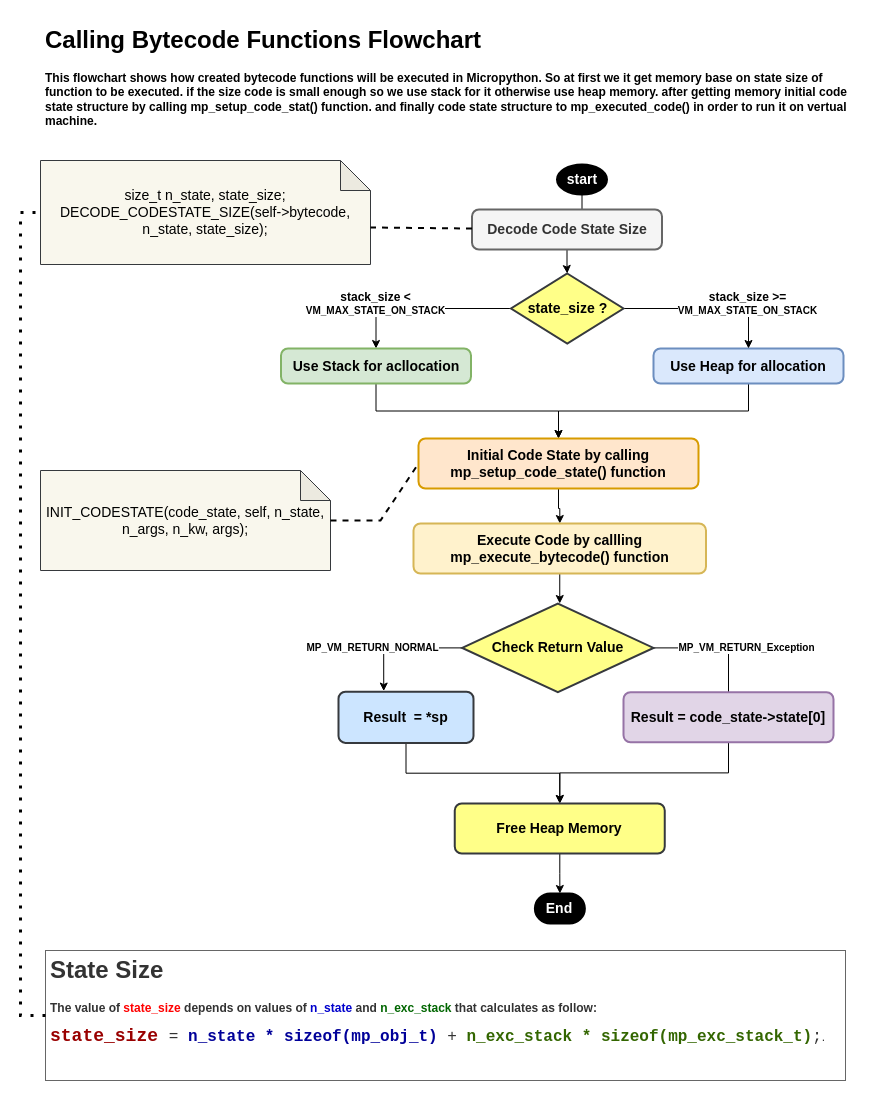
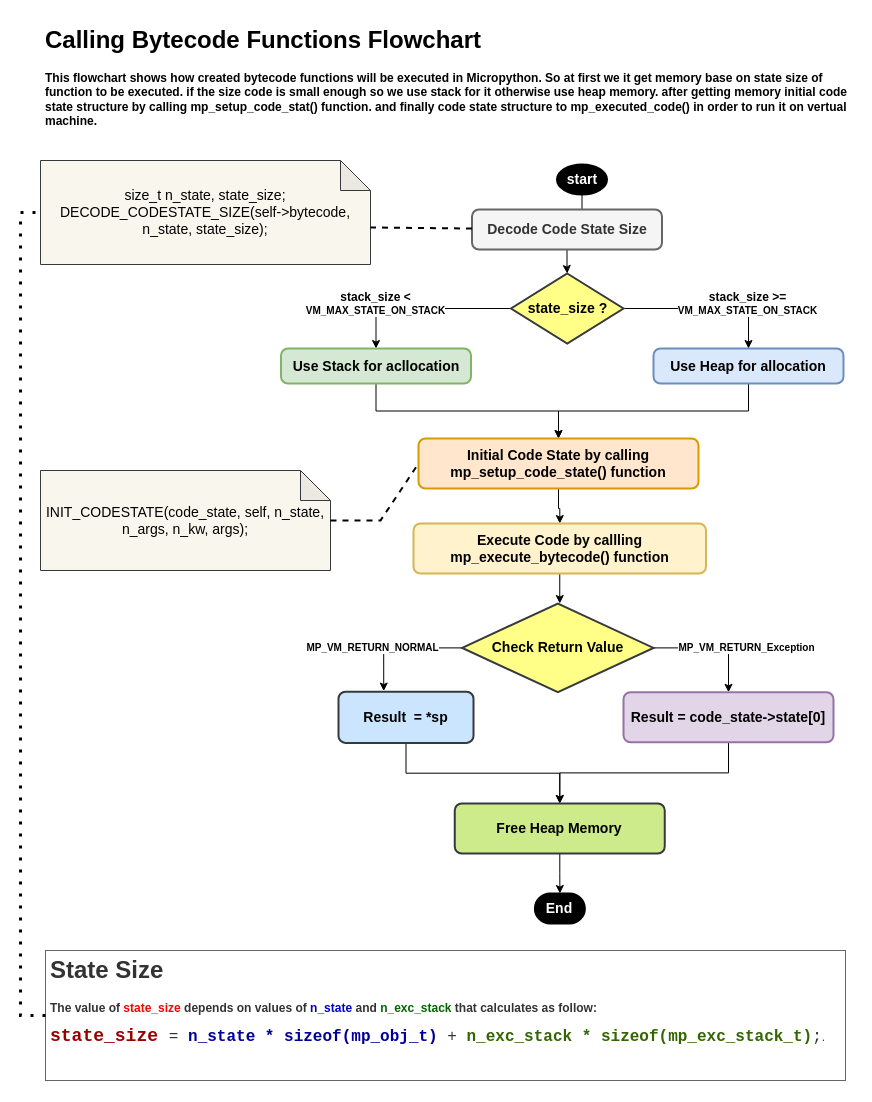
(729, 686) -> (729, 684)
(560, 829) -> (560, 829)
